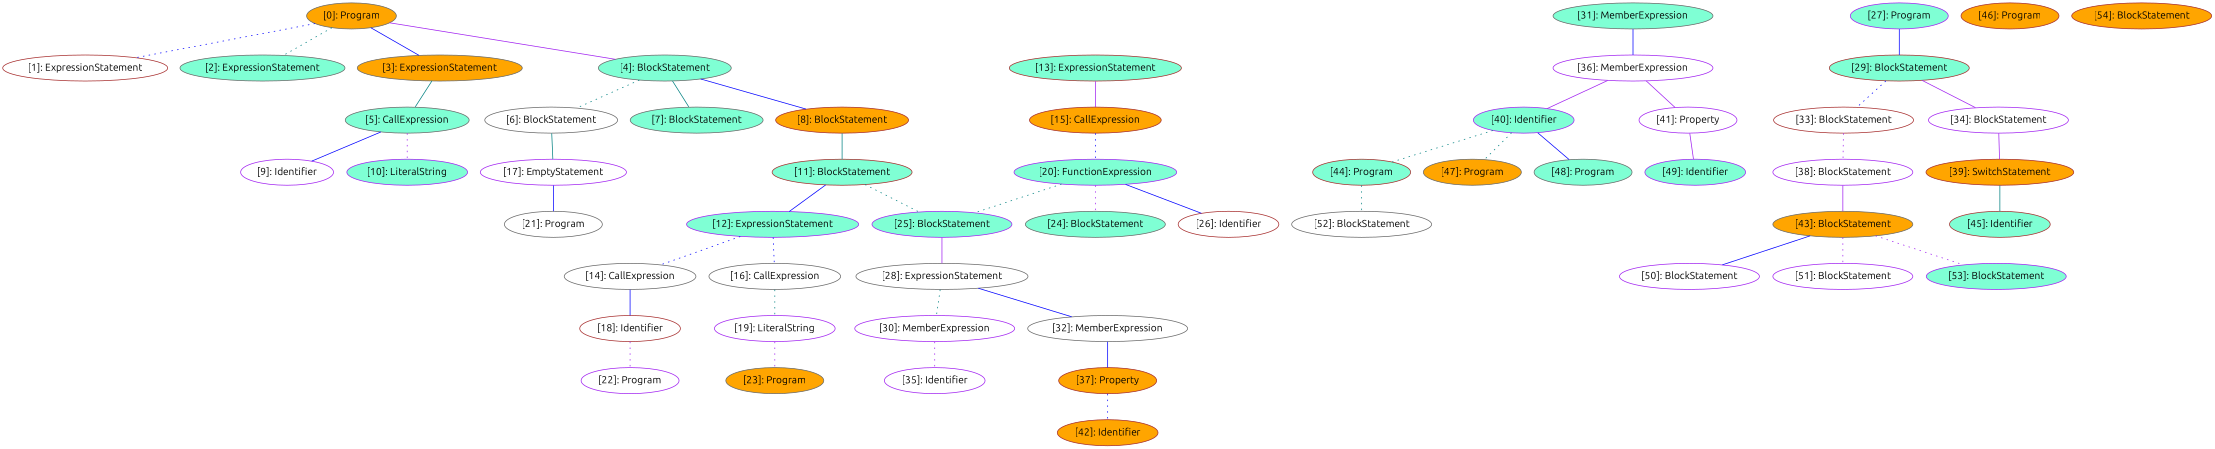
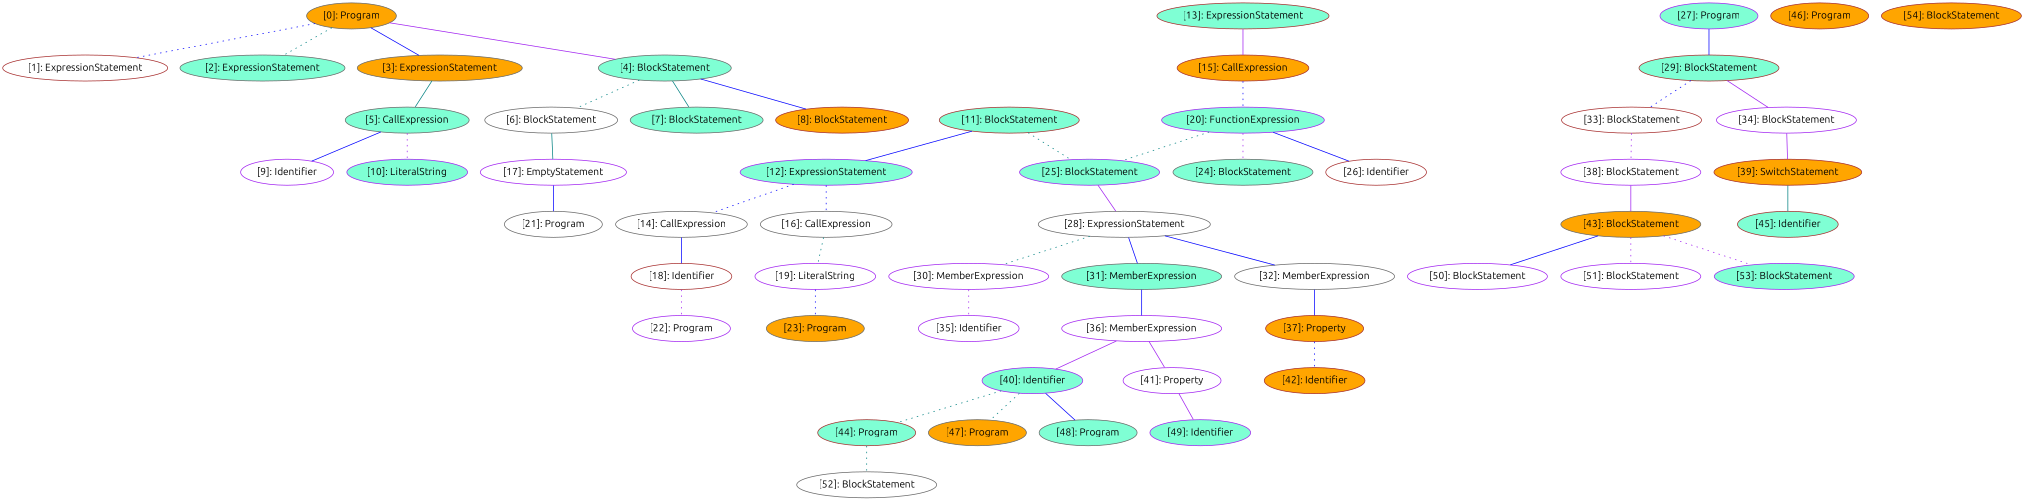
(842, 146) -> none
none -> (1133, 250)
(775, 355) -> (815, 303)
